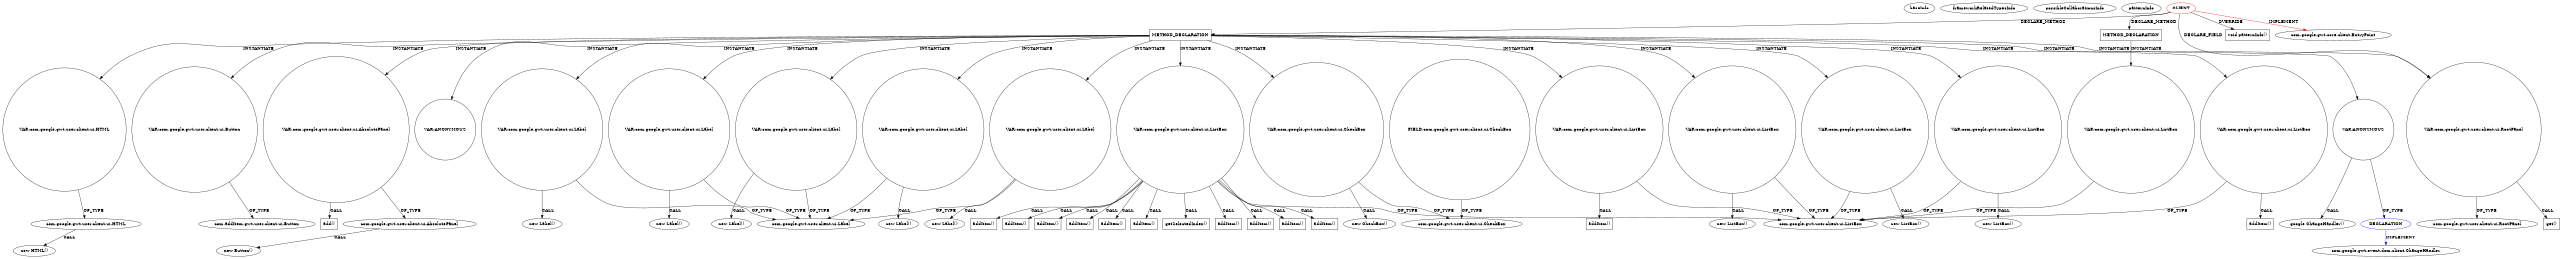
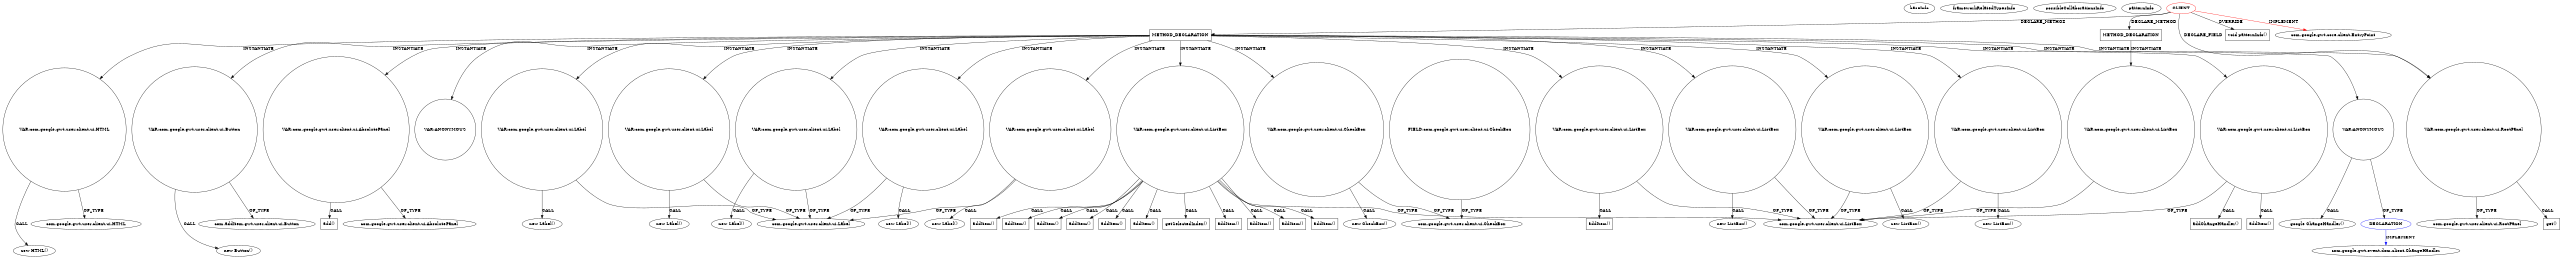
none -> (2216, 224)
(61, 237) -> (18, 213)
(320, 238) -> (183, 227)
